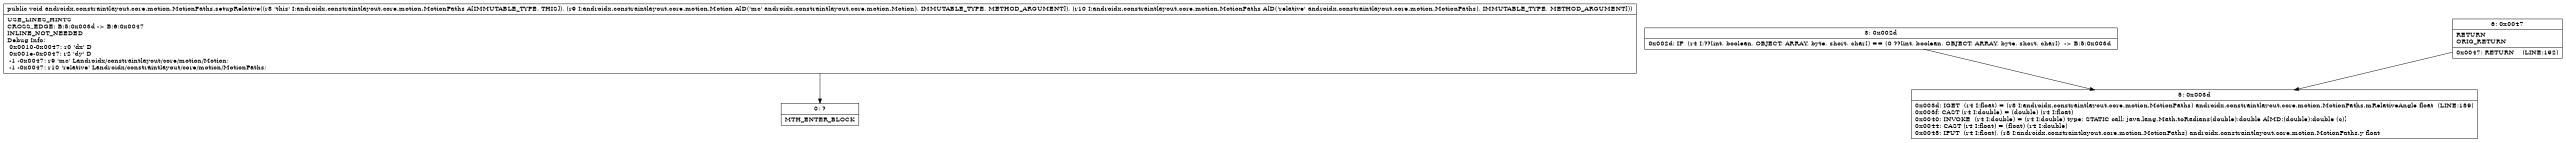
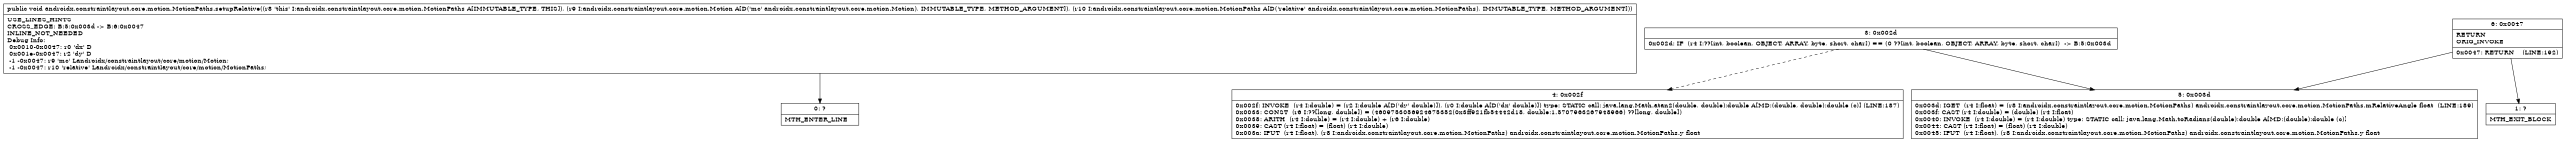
(2481, 42) -> (2480, 42)
none -> (1568, 114)
none -> (2521, 114)
(820, 119) -> (817, 119)
